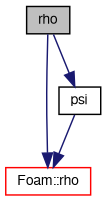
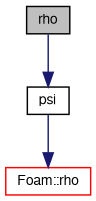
(47, 94) -> none
